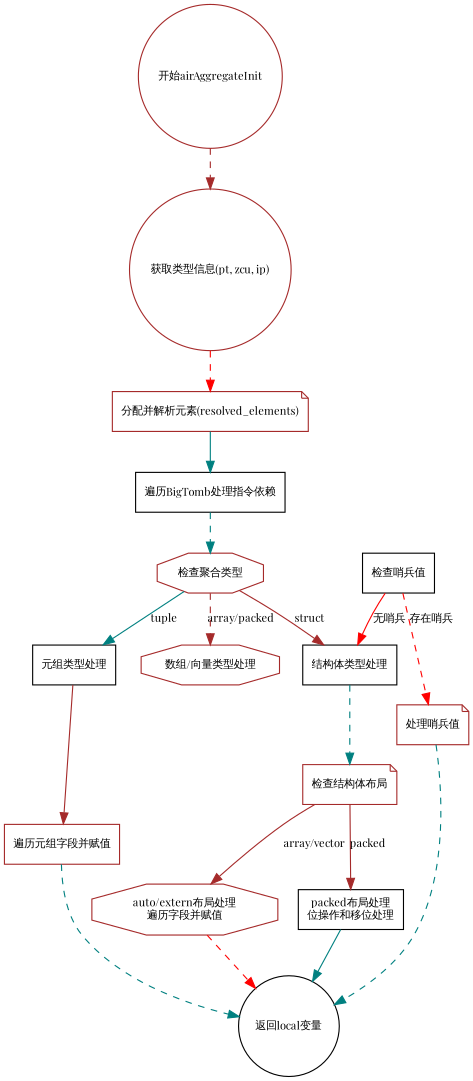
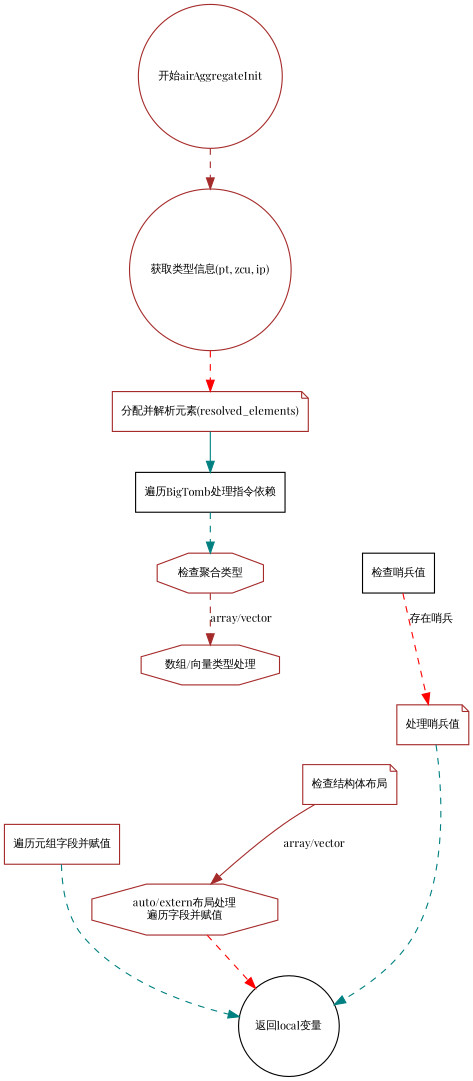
(241, 619) -> (241, 619)
(74, 665) -> none
(350, 665) -> none
(351, 910) -> none
